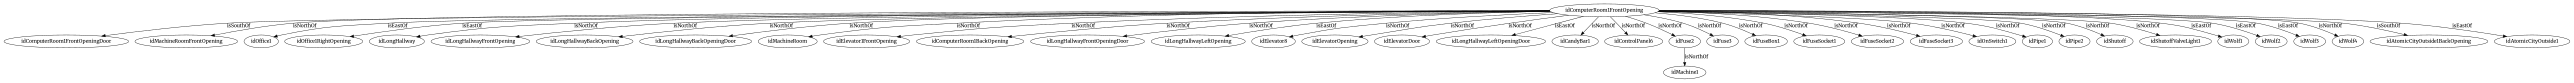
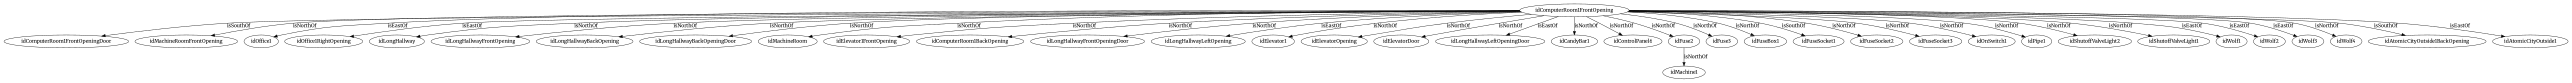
(1796, 26) -> (1794, 26)
(1274, 41) -> (1273, 41)
(2074, 41) -> (2095, 41)
(2115, 41) -> none
